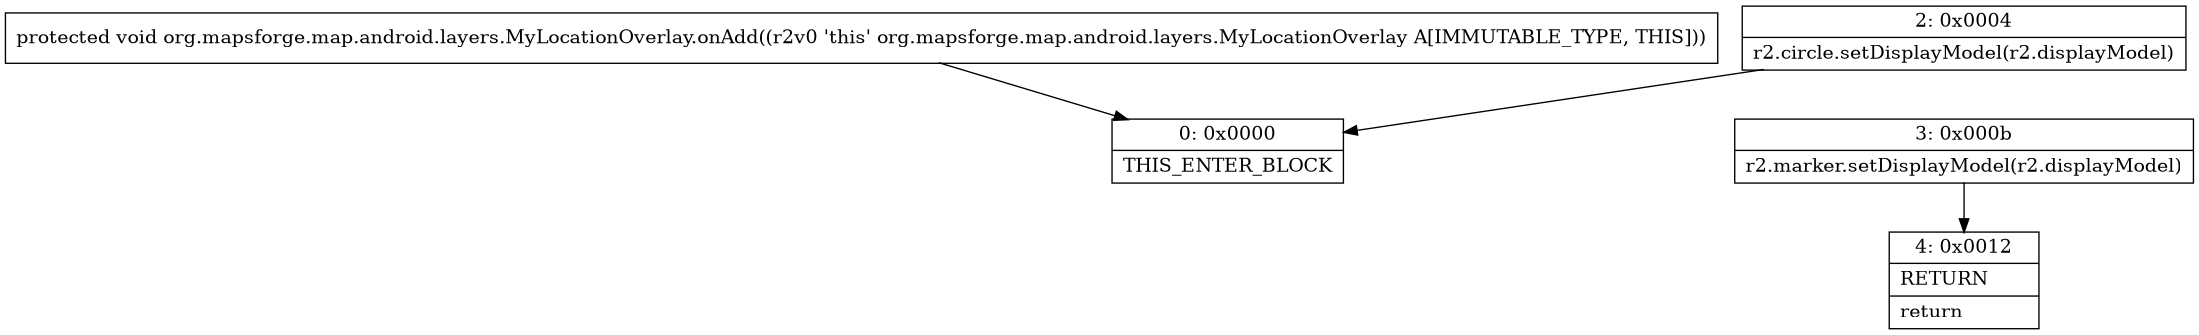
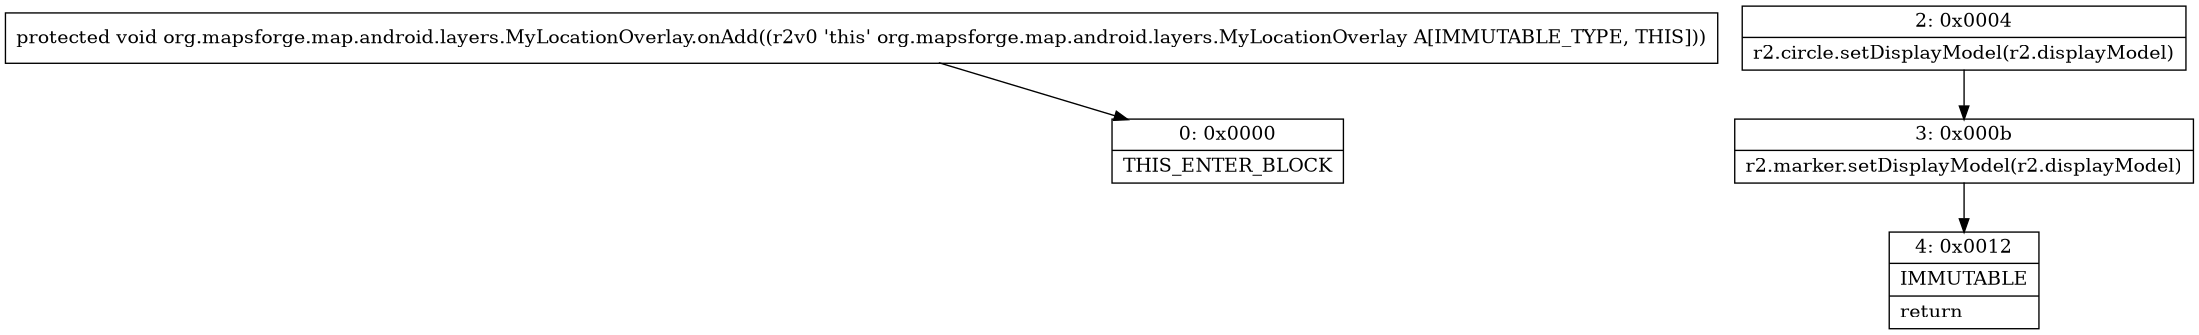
(1561, 100) -> (1964, 88)
(1944, 279) -> (1964, 279)
